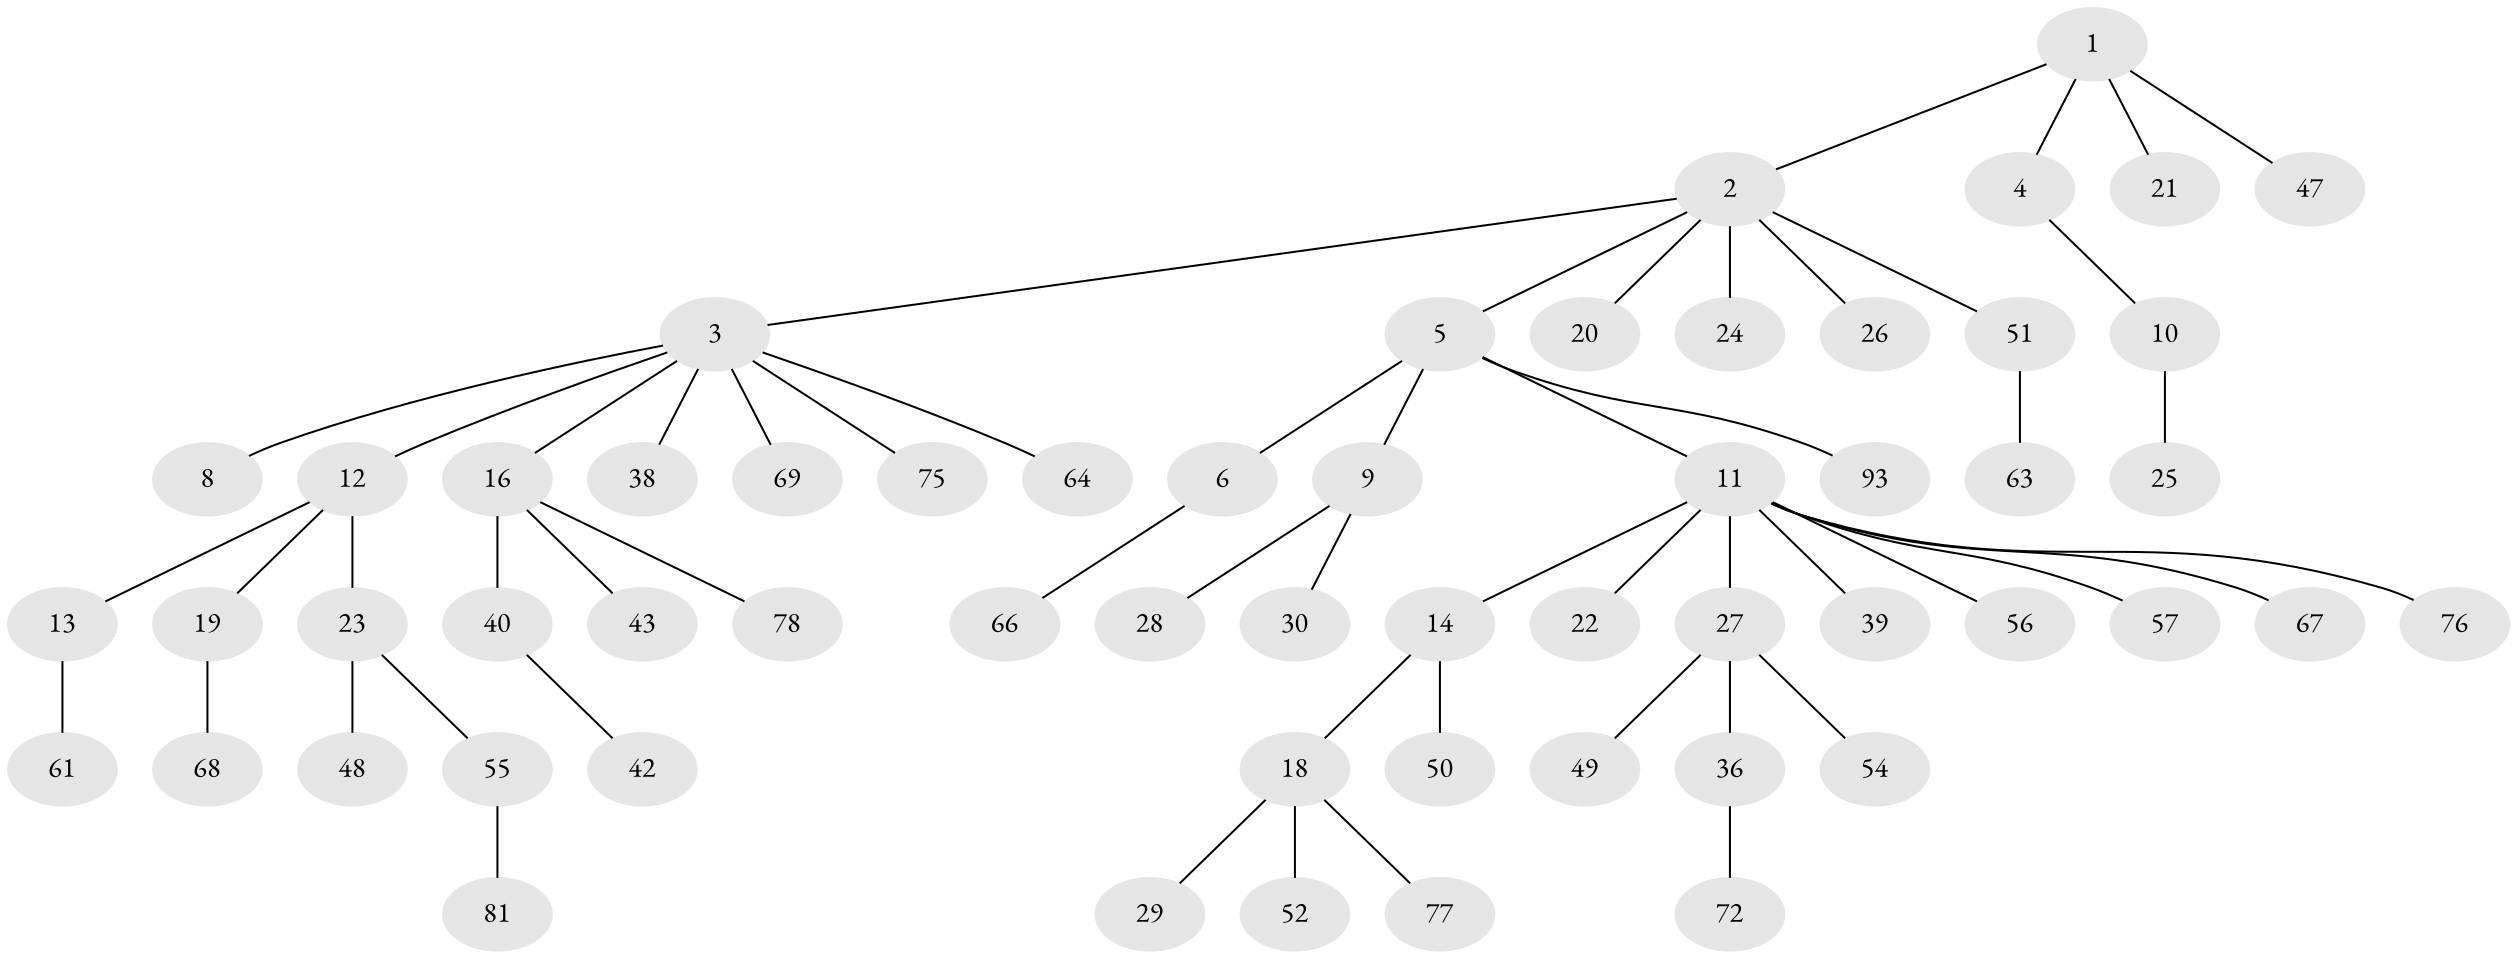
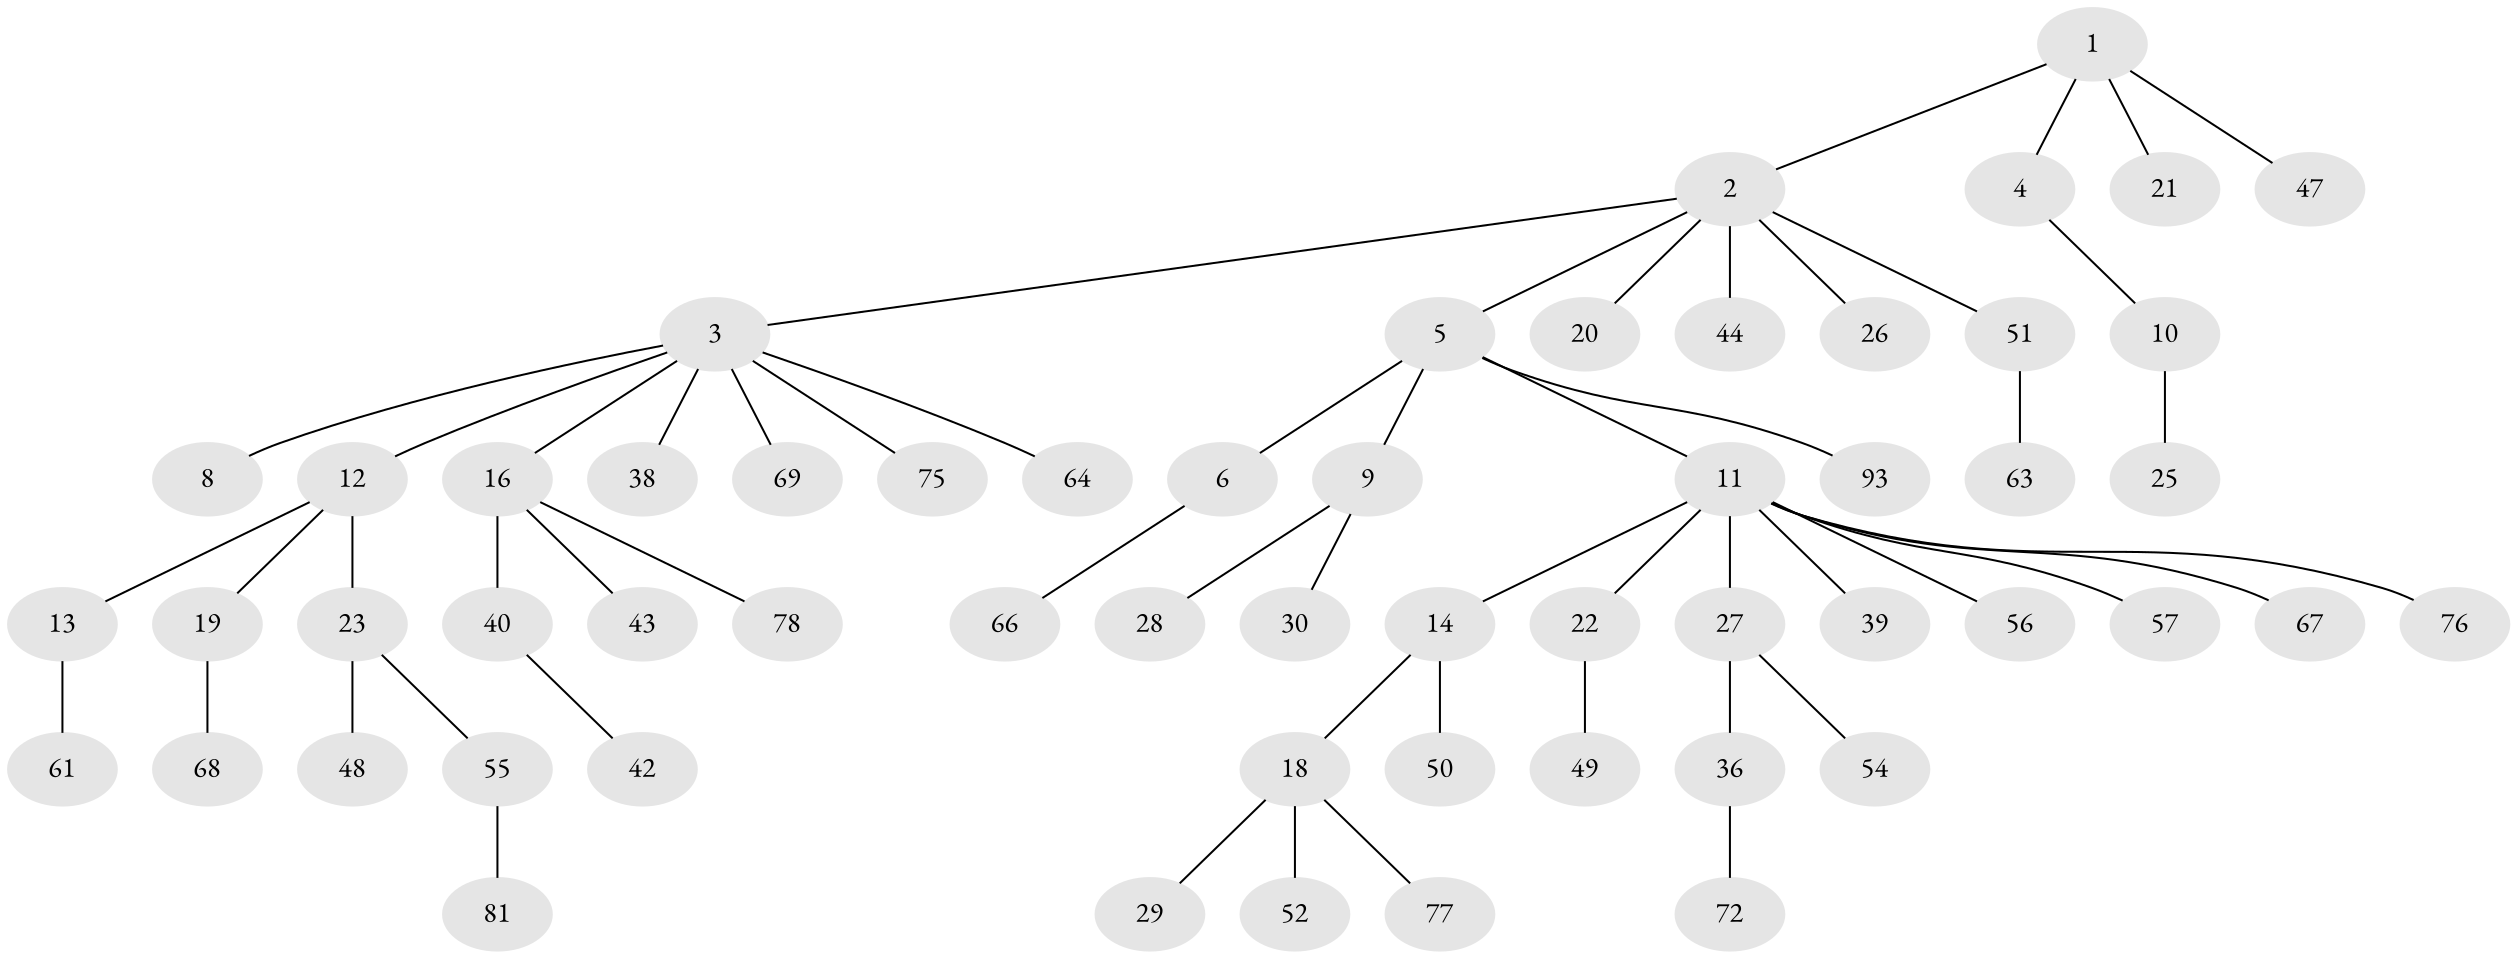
(1730, 334) -> (1730, 334)
(1658, 697) -> (1585, 697)
